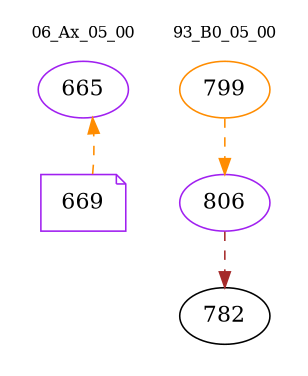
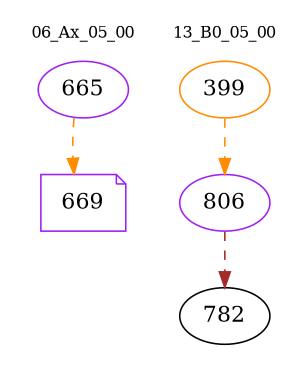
(225, 34) -> (225, 34)
(225, 90) -> (225, 90)
(94, 154) -> (73, 138)
